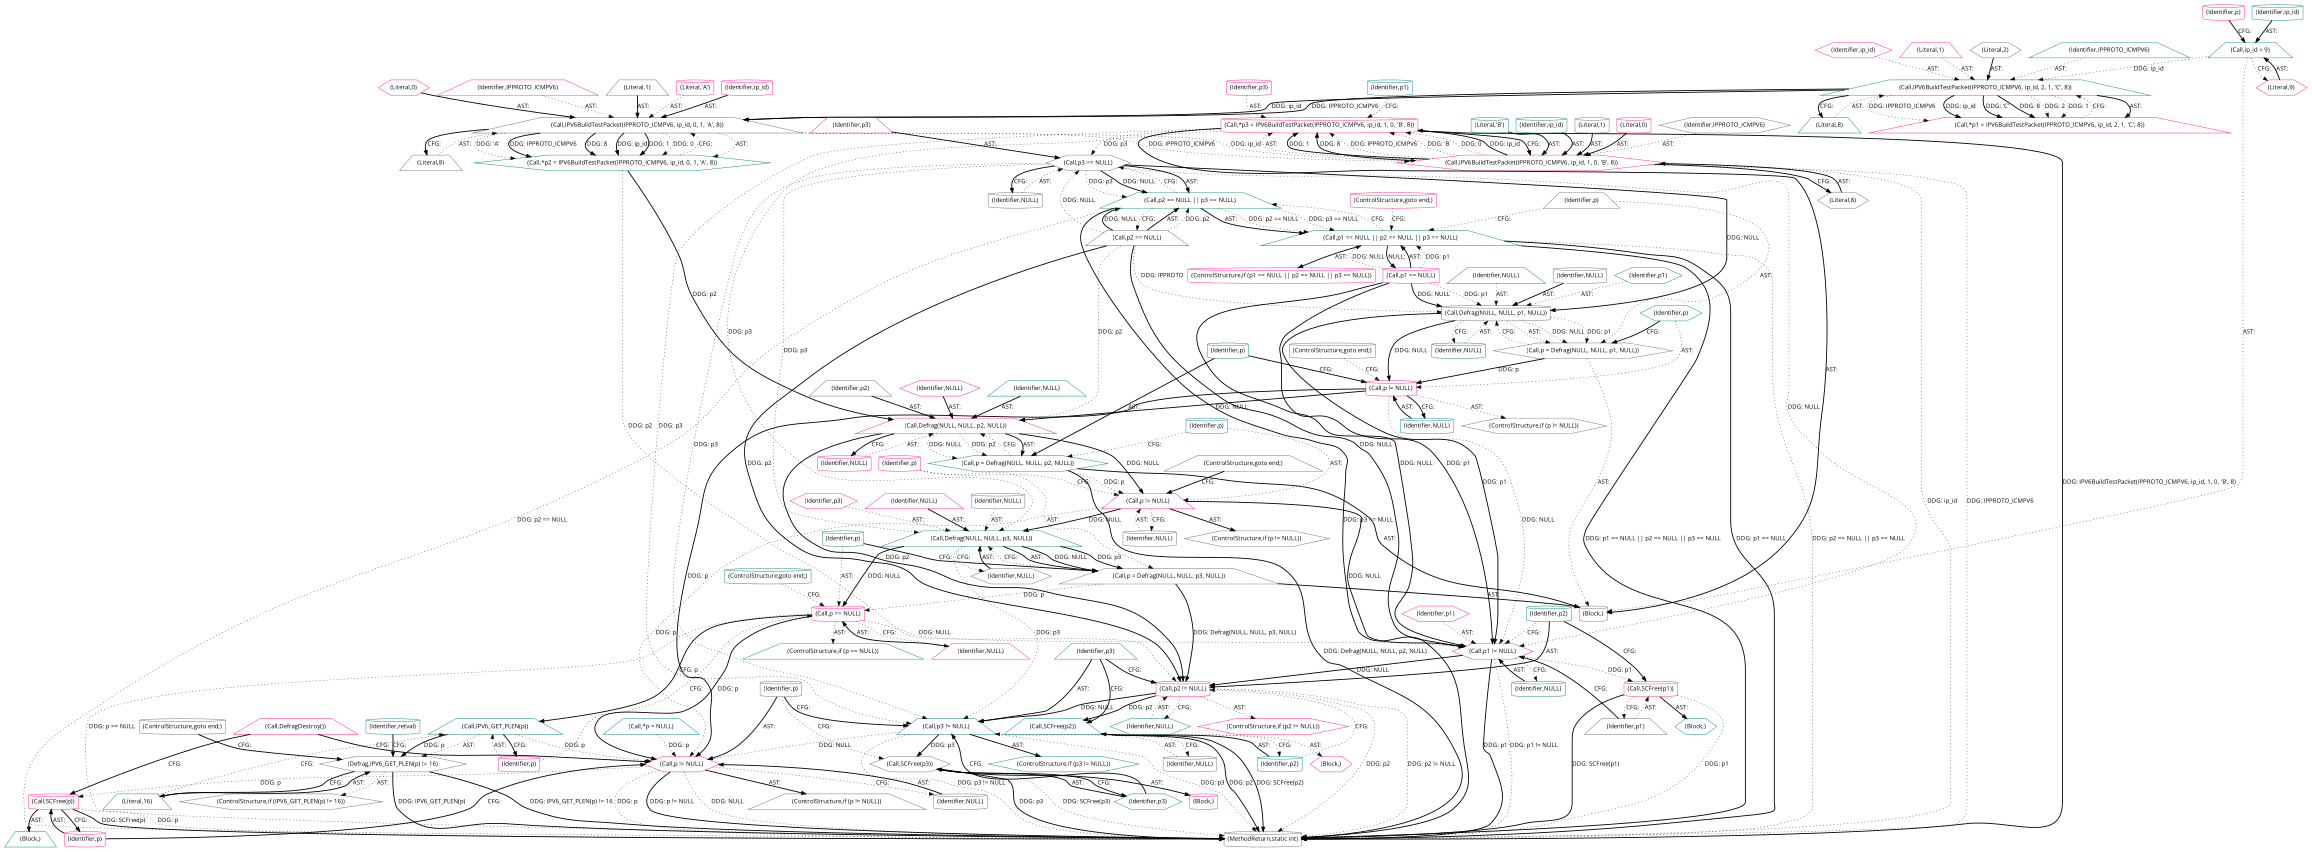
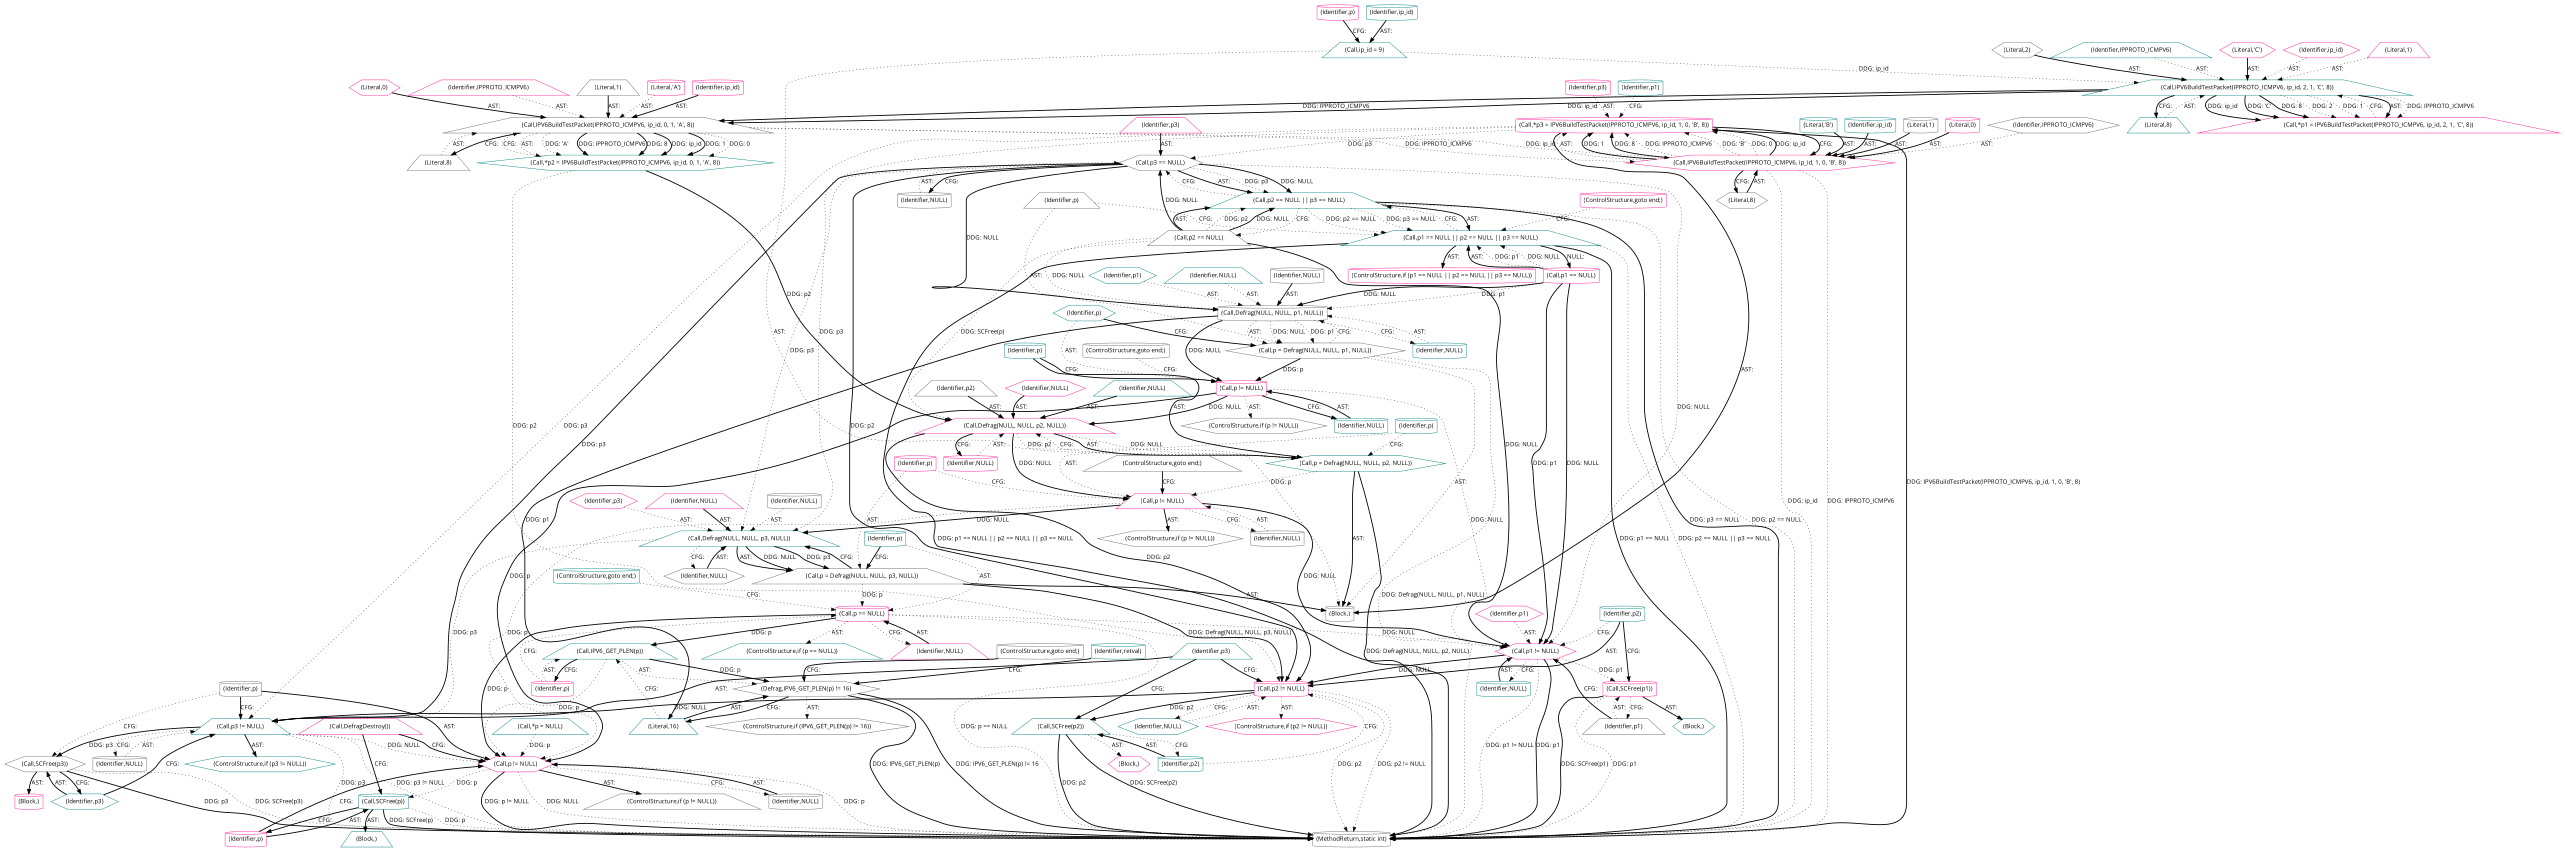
none -> (2247, 50)
(2281, 88) -> none
(1065, 211) -> (1164, 205)
(1162, 276) -> (1069, 276)
(1110, 332) -> (983, 332)
(703, 396) -> (644, 378)
(1375, 428) -> (694, 441)
(757, 500) -> (850, 475)
(869, 567) -> none
(1042, 567) -> (832, 555)
none -> (1388, 584)
(689, 670) -> (762, 633)
(53, 802) -> (384, 802)
